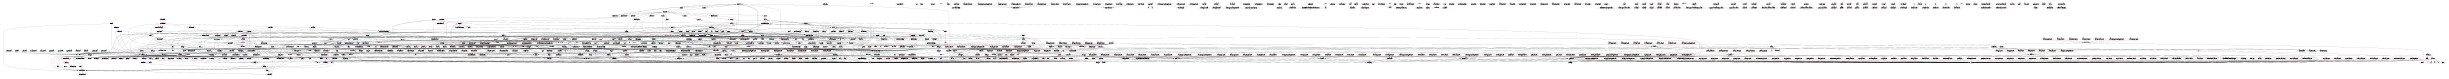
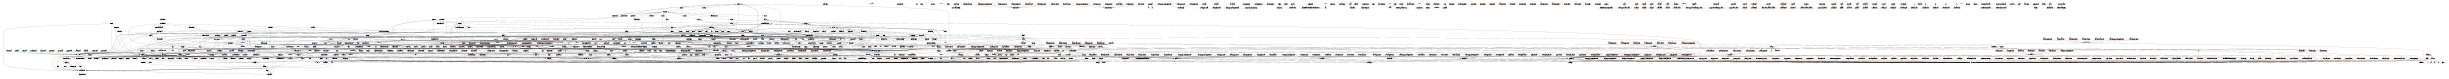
(2422, 63) -> (2421, 63)
